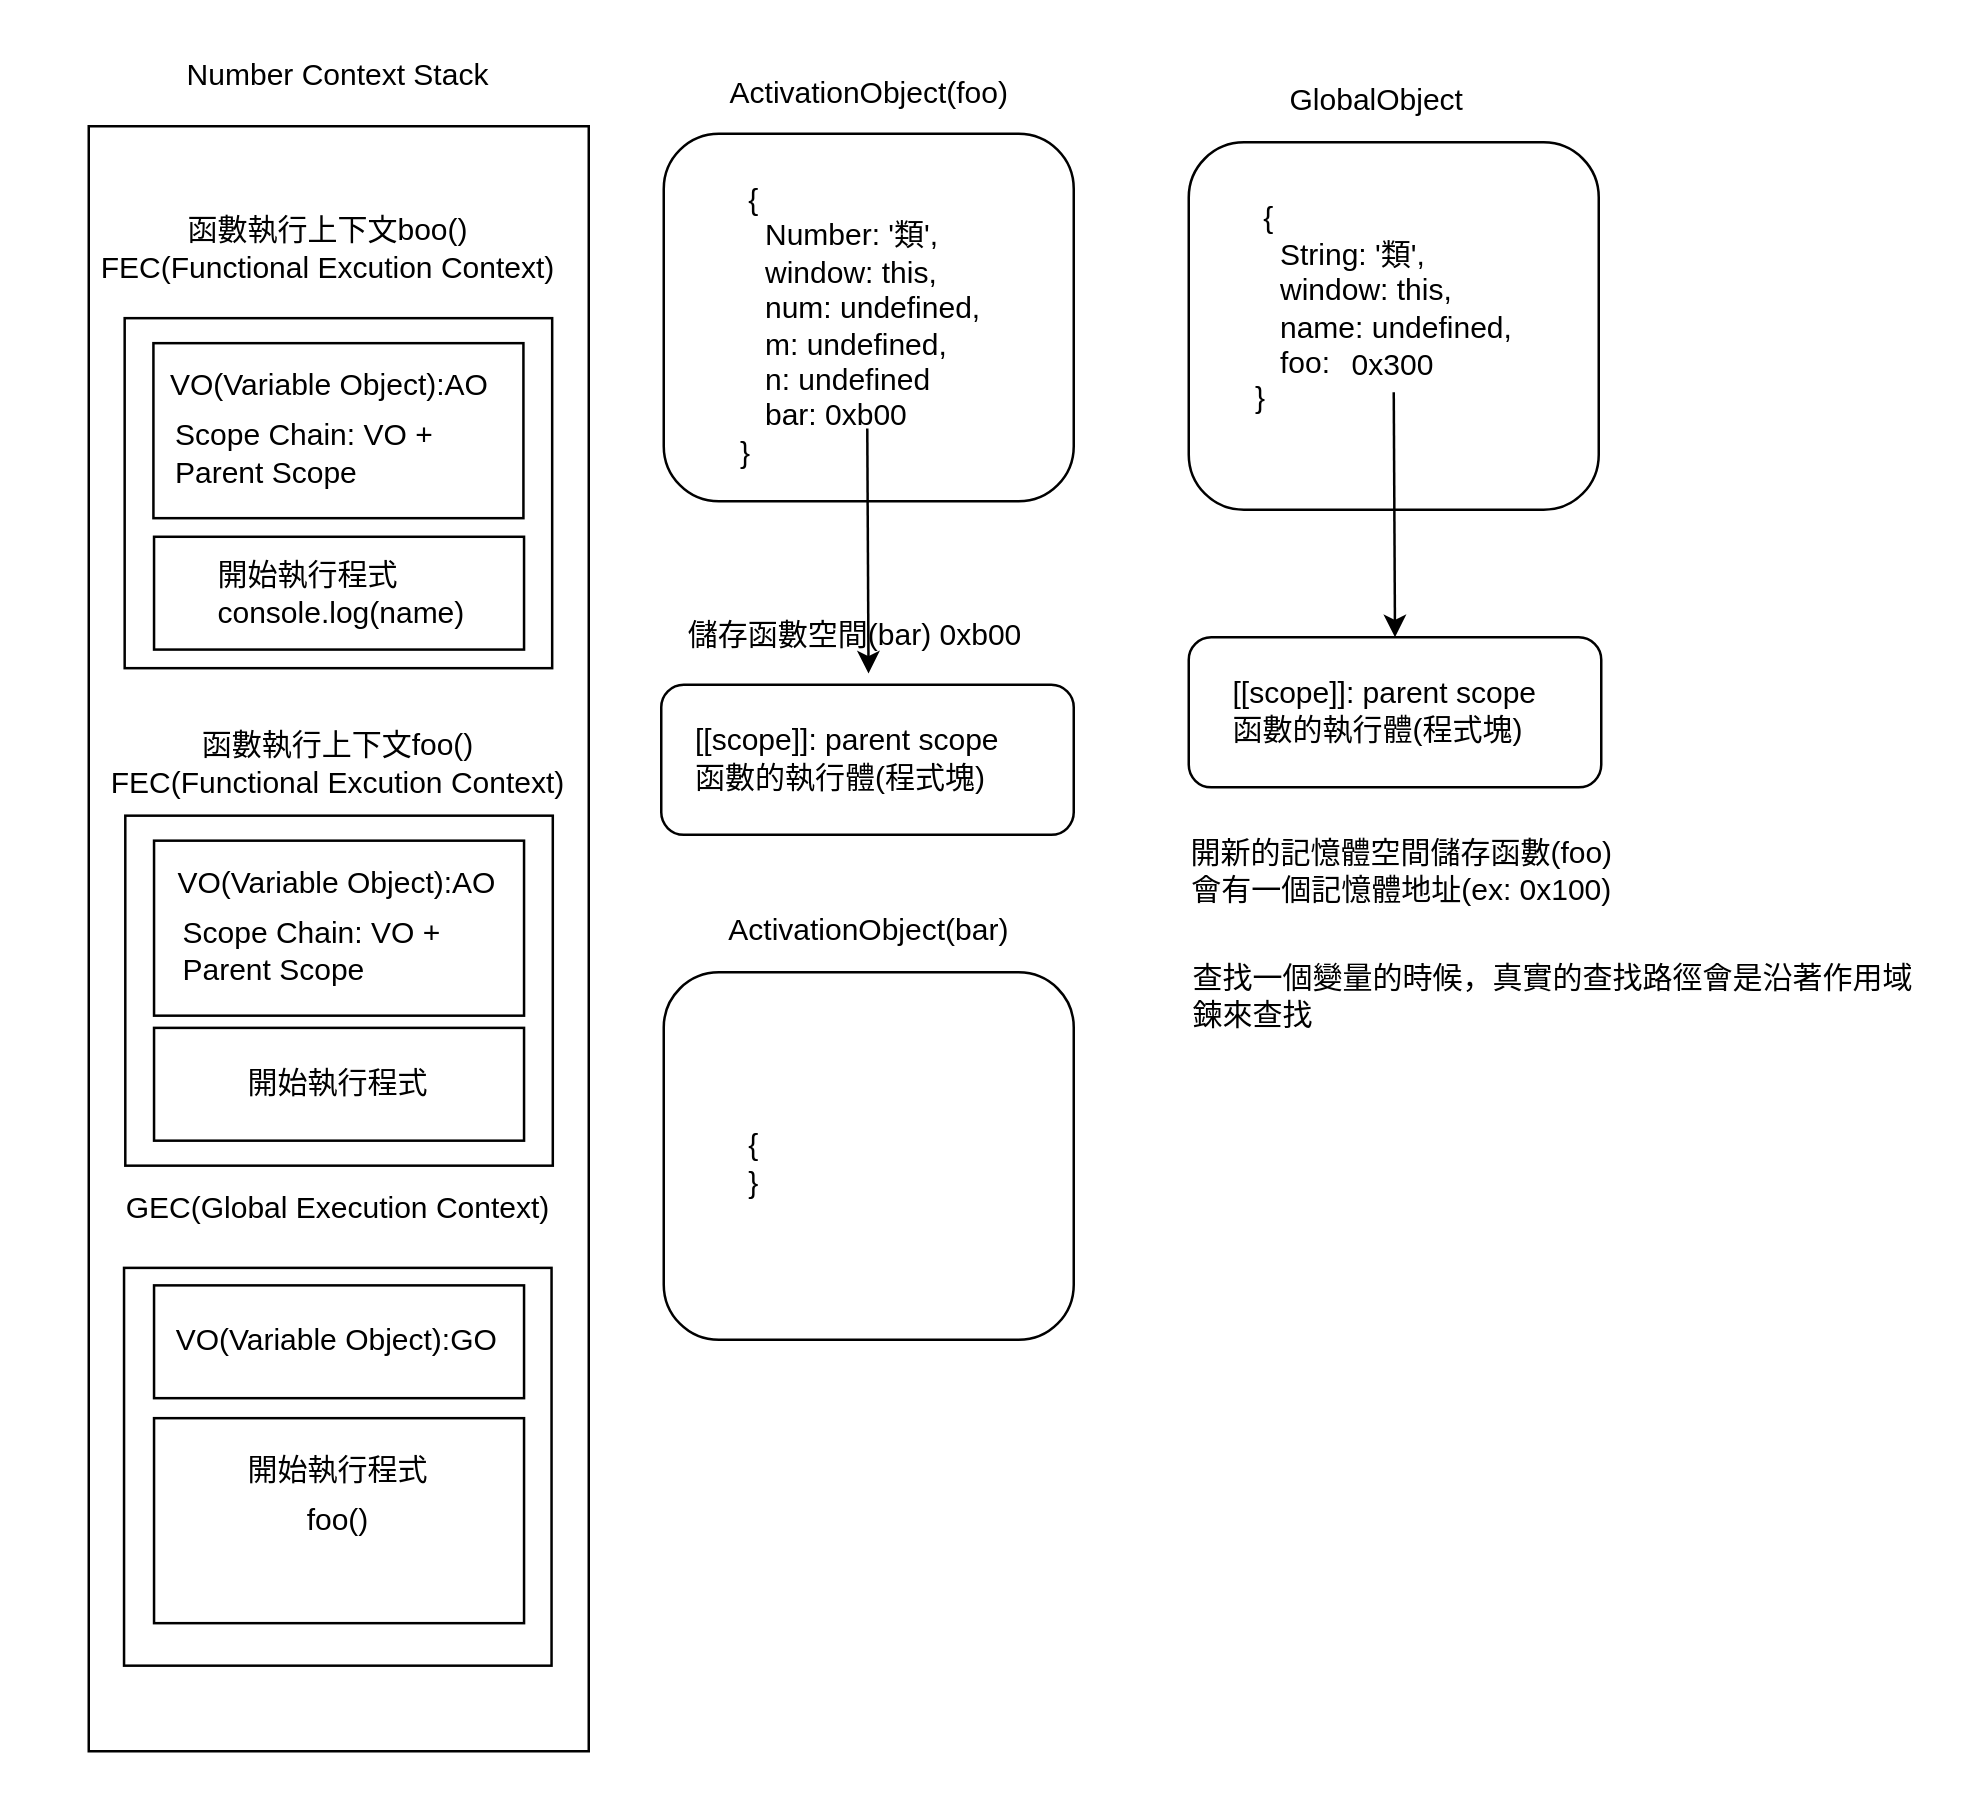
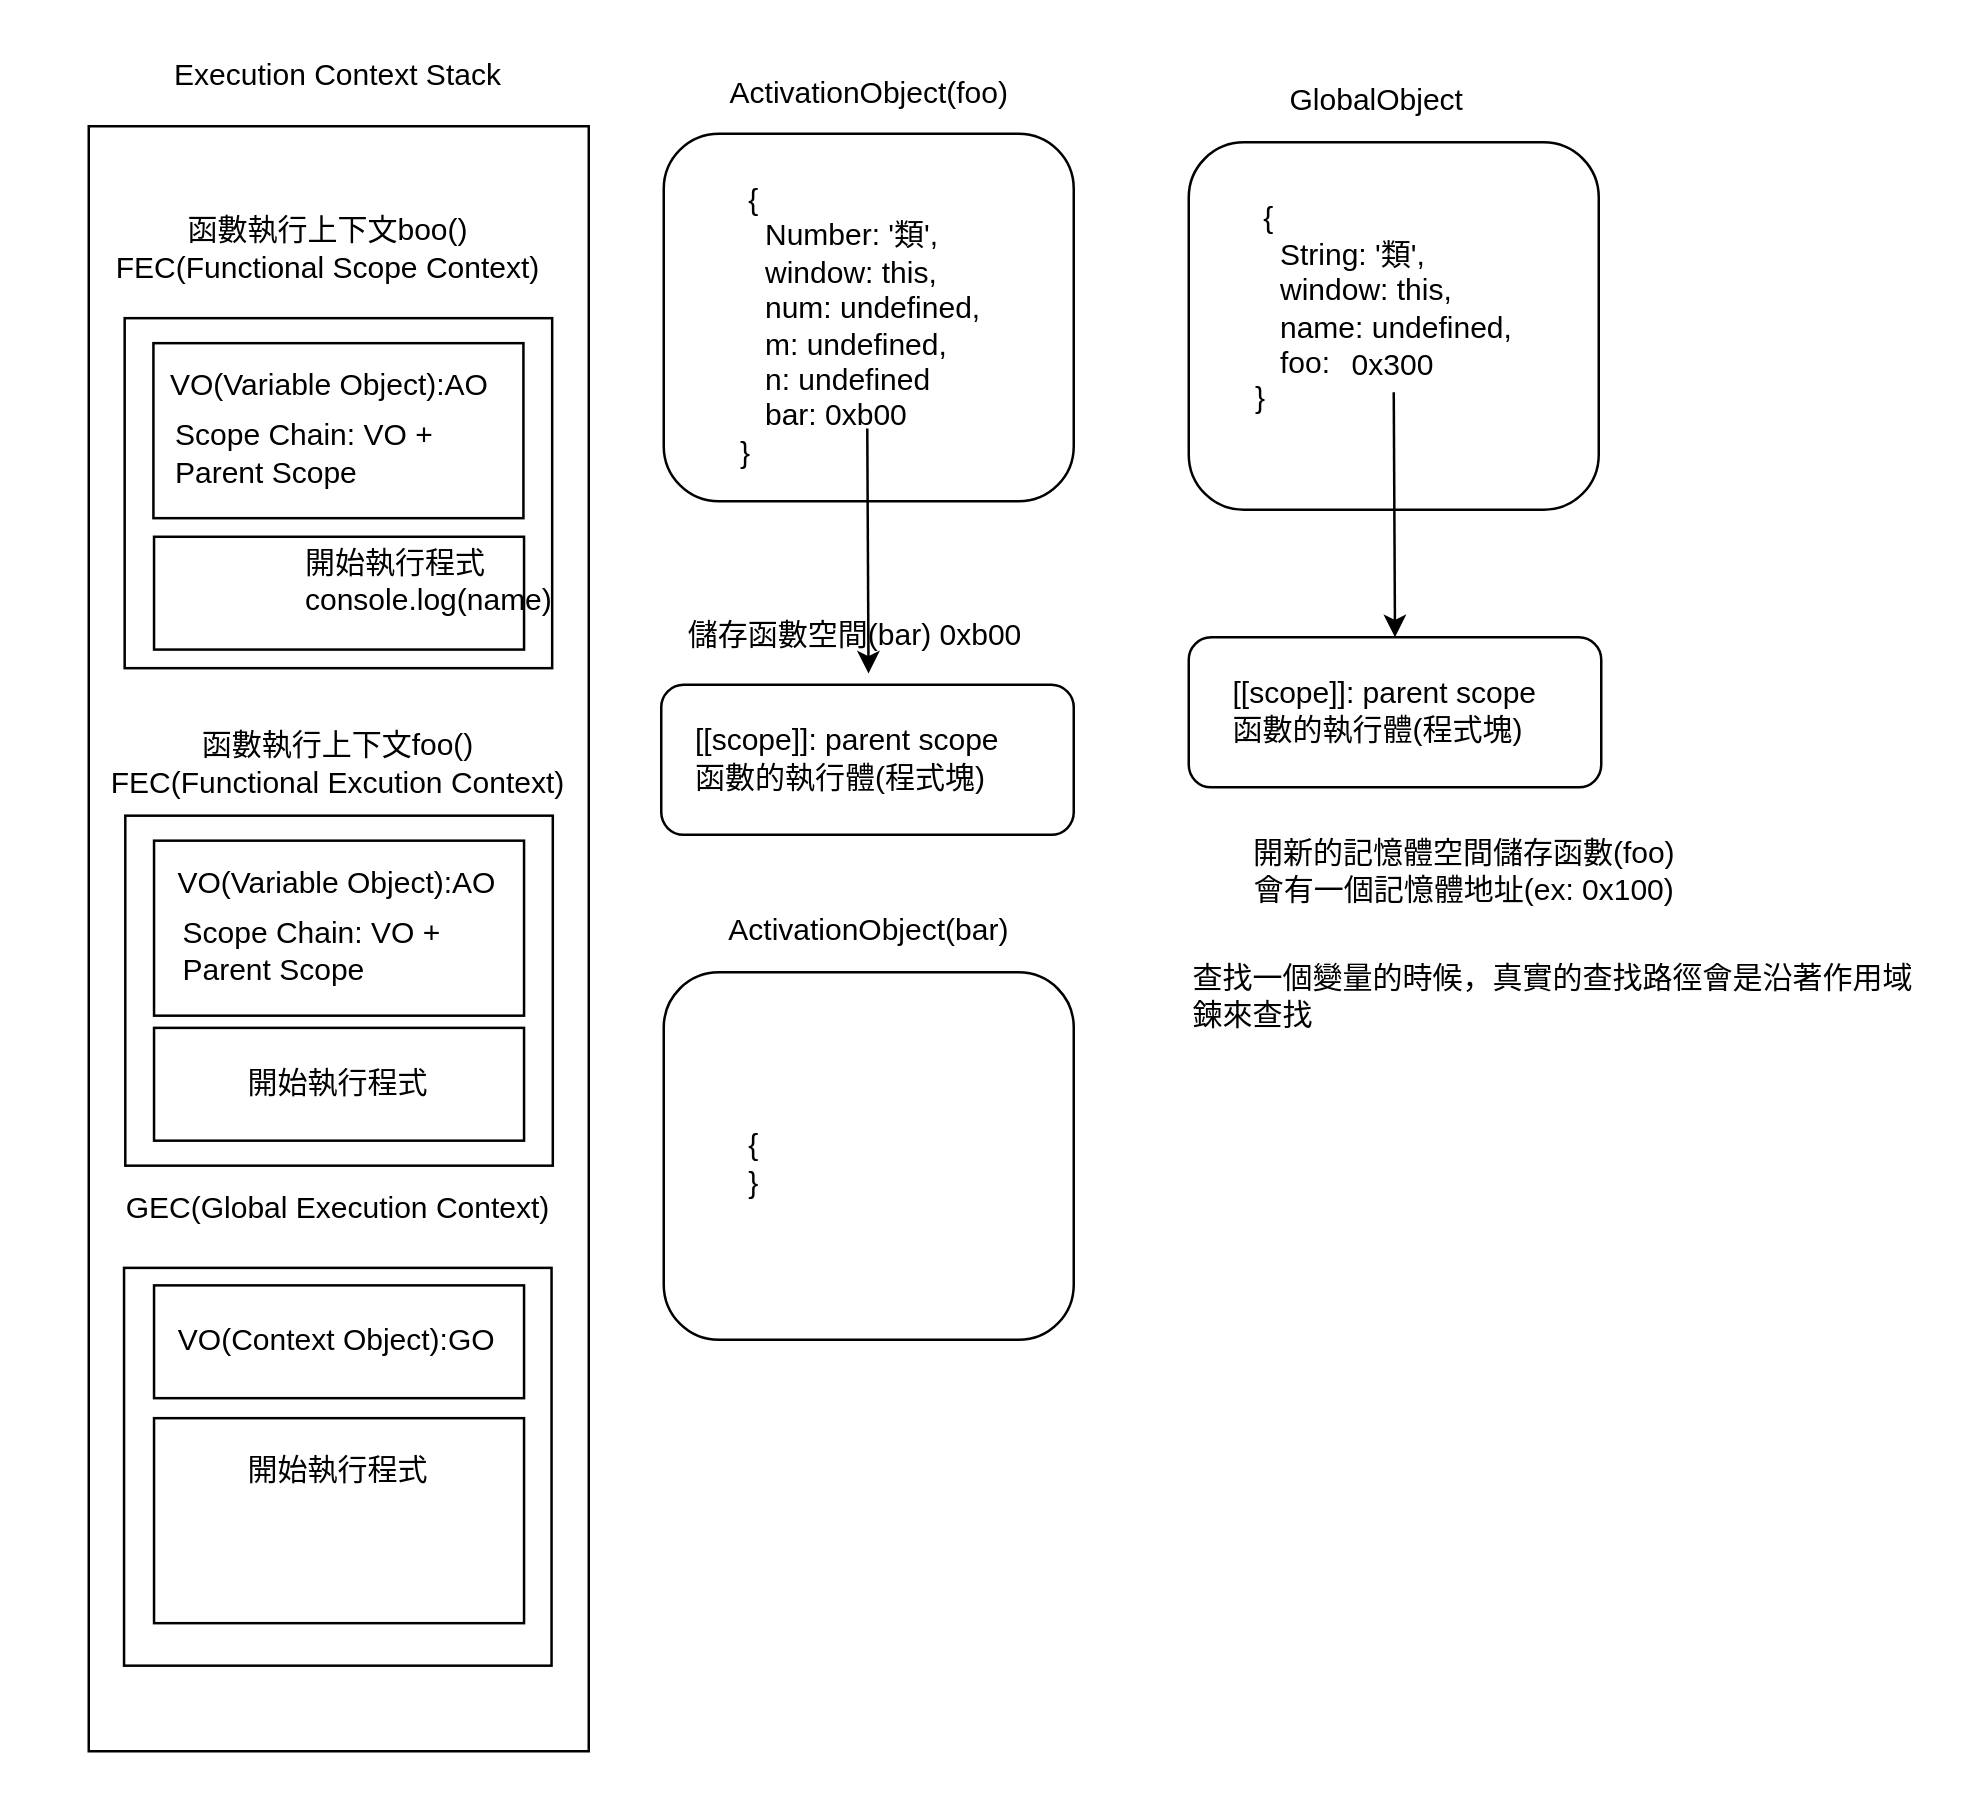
(339, 76) -> (339, 76)
(329, 249) -> (329, 249)
(321, 593) -> (409, 581)
(1403, 872) -> (1465, 872)
(338, 1341) -> (338, 1341)
(339, 1521) -> none
